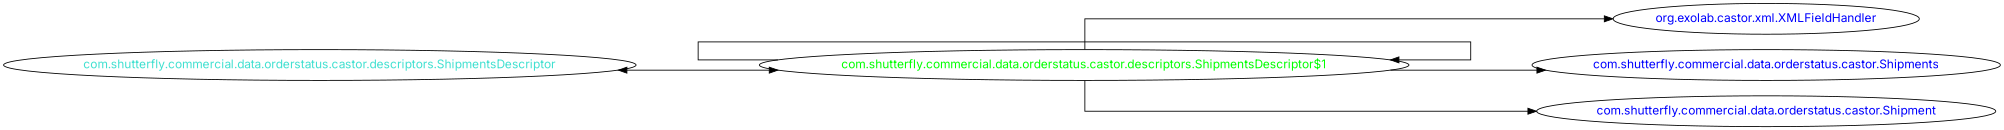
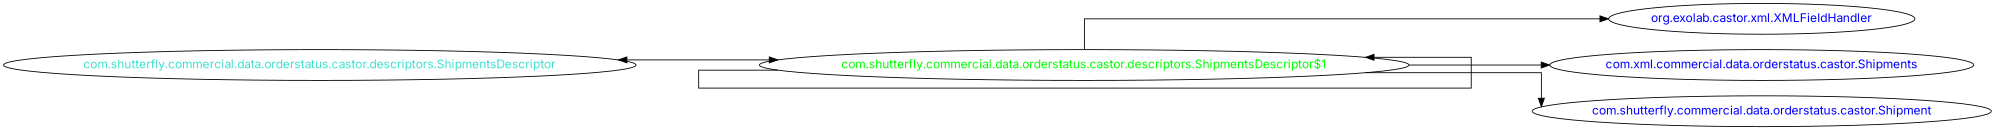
(1766, 65) -> (1762, 65)
